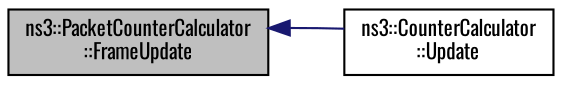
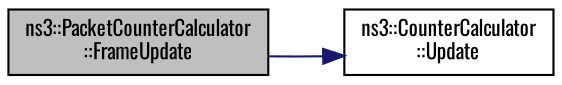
(317, 28) -> (296, 57)
